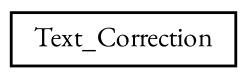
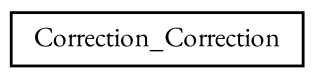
(124, 39) -> (157, 39)
